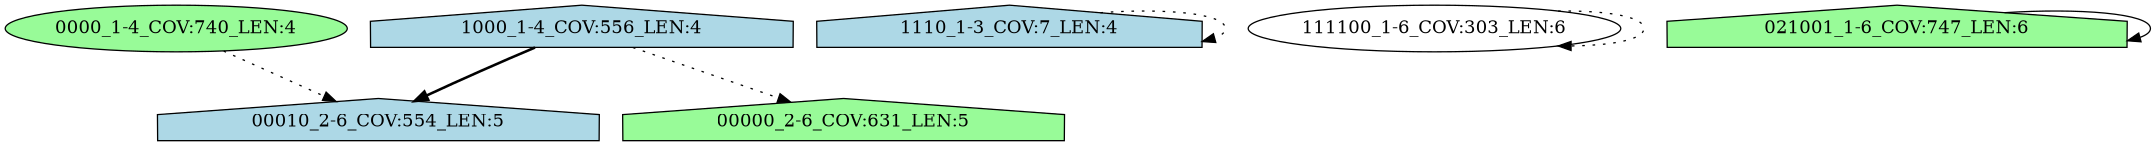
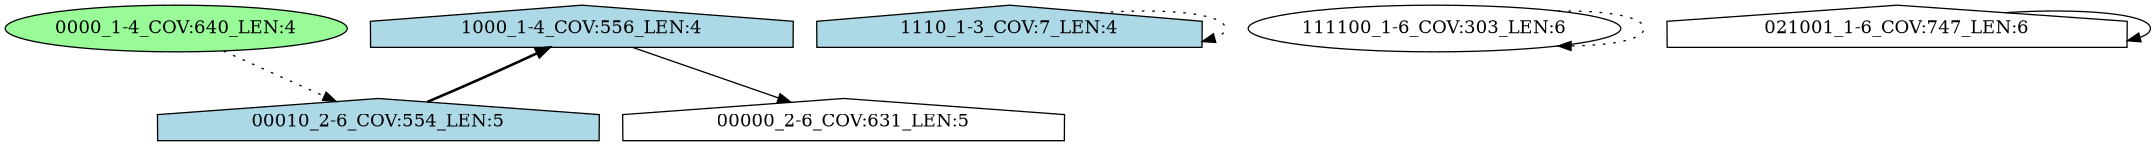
(176, 29) -> (176, 29)
(1897, 29) -> (1897, 29)
(481, 71) -> (483, 78)
(706, 73) -> (706, 73)
(844, 122) -> (844, 122)
